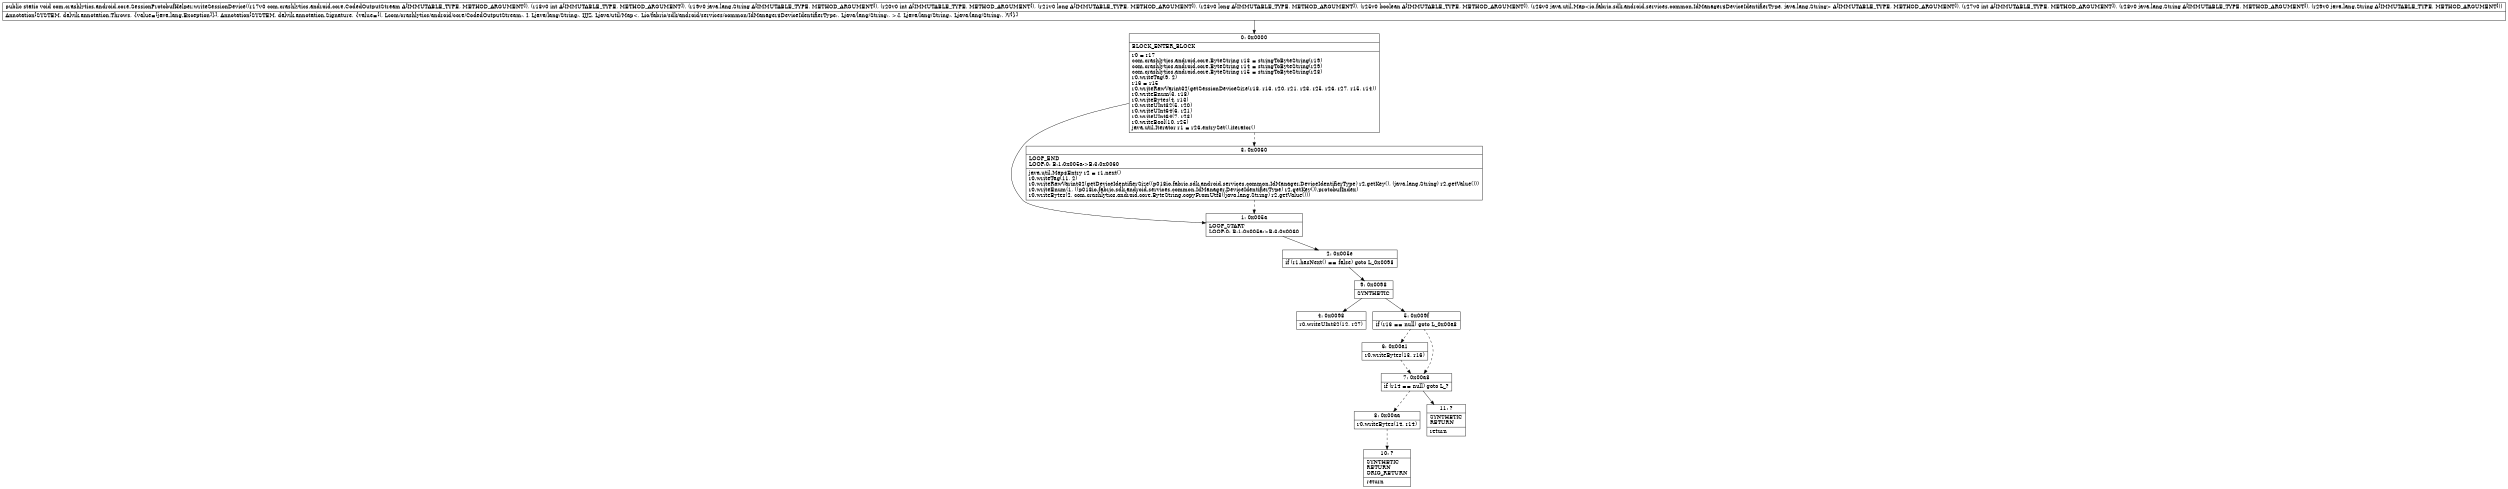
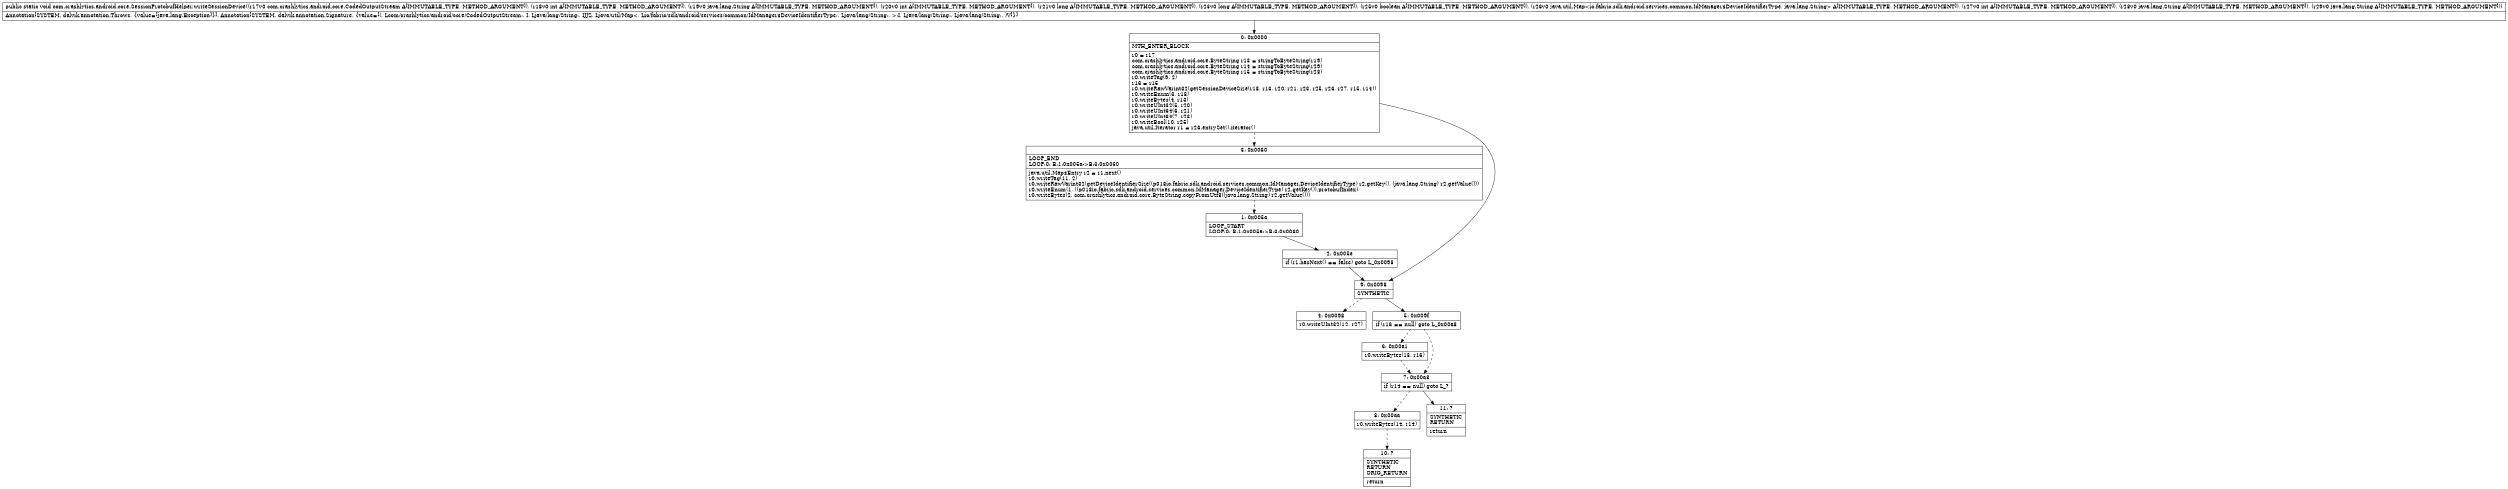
(1164, 47) -> (1161, 47)
(1025, 201) -> (1494, 177)
(1354, 304) -> (1354, 304)
